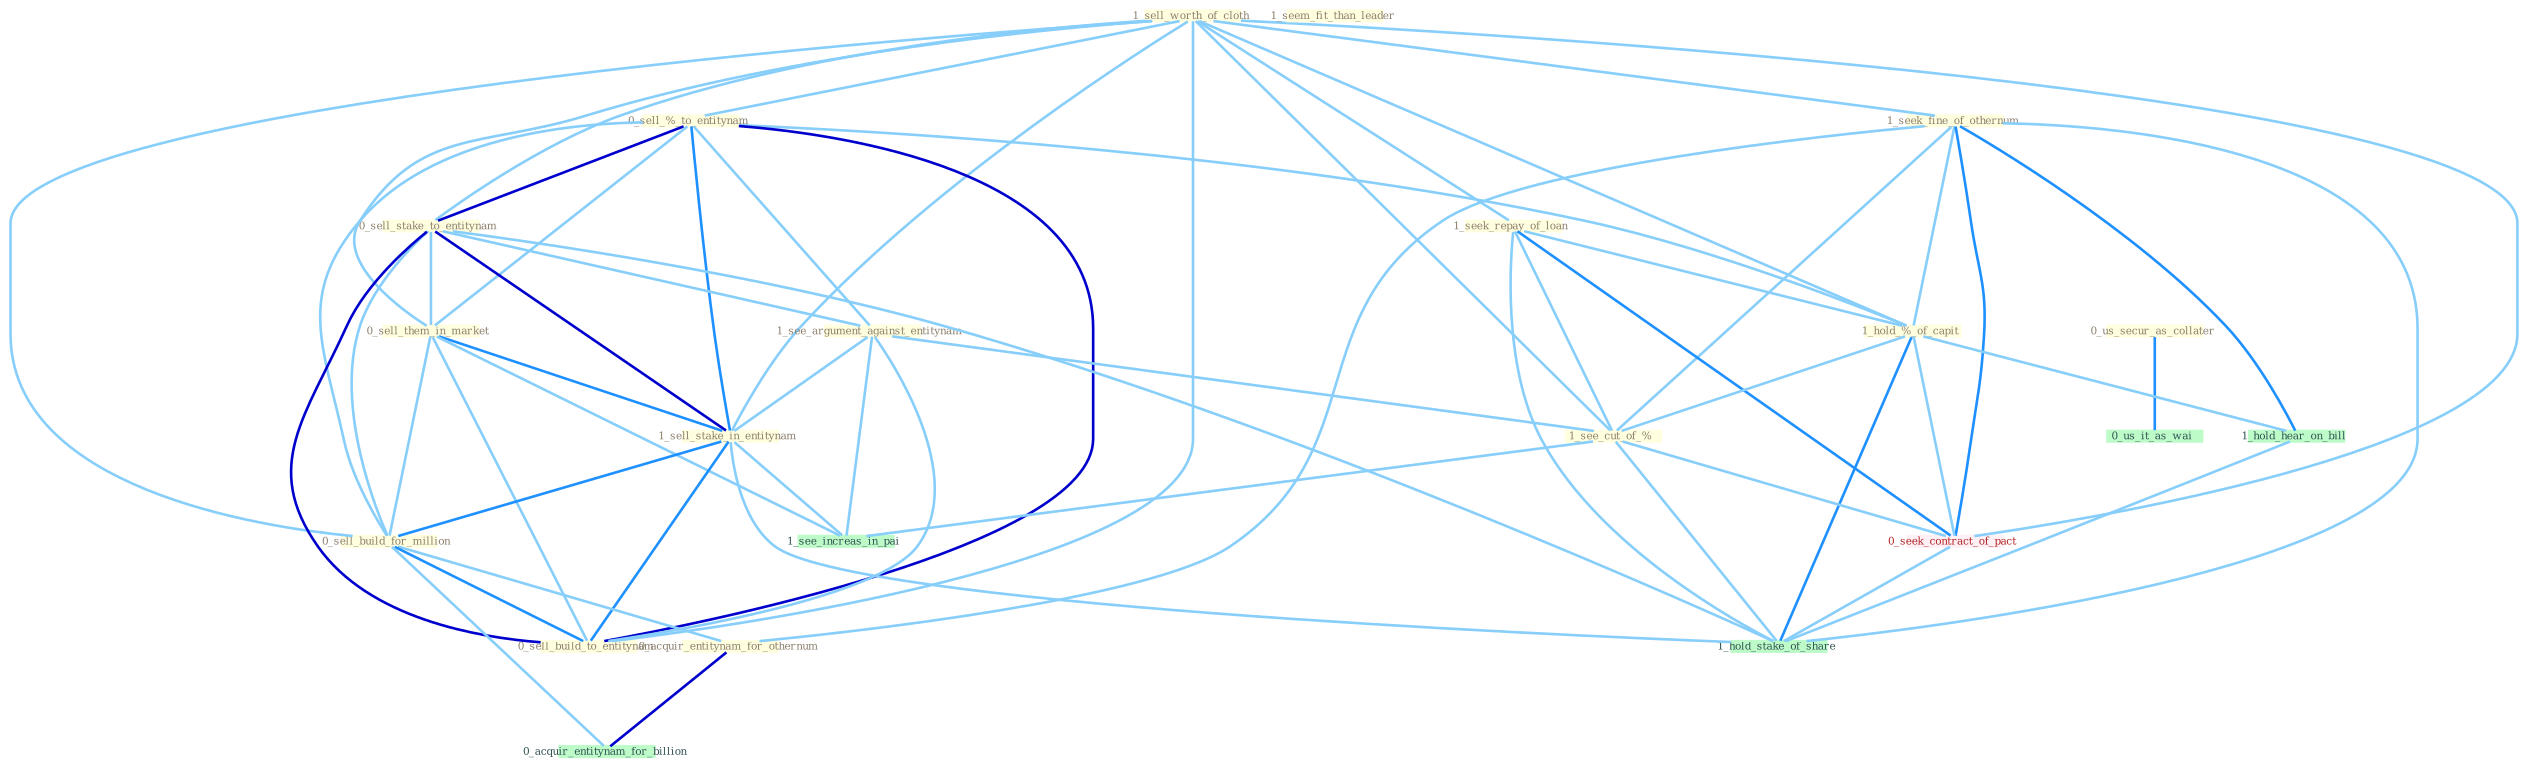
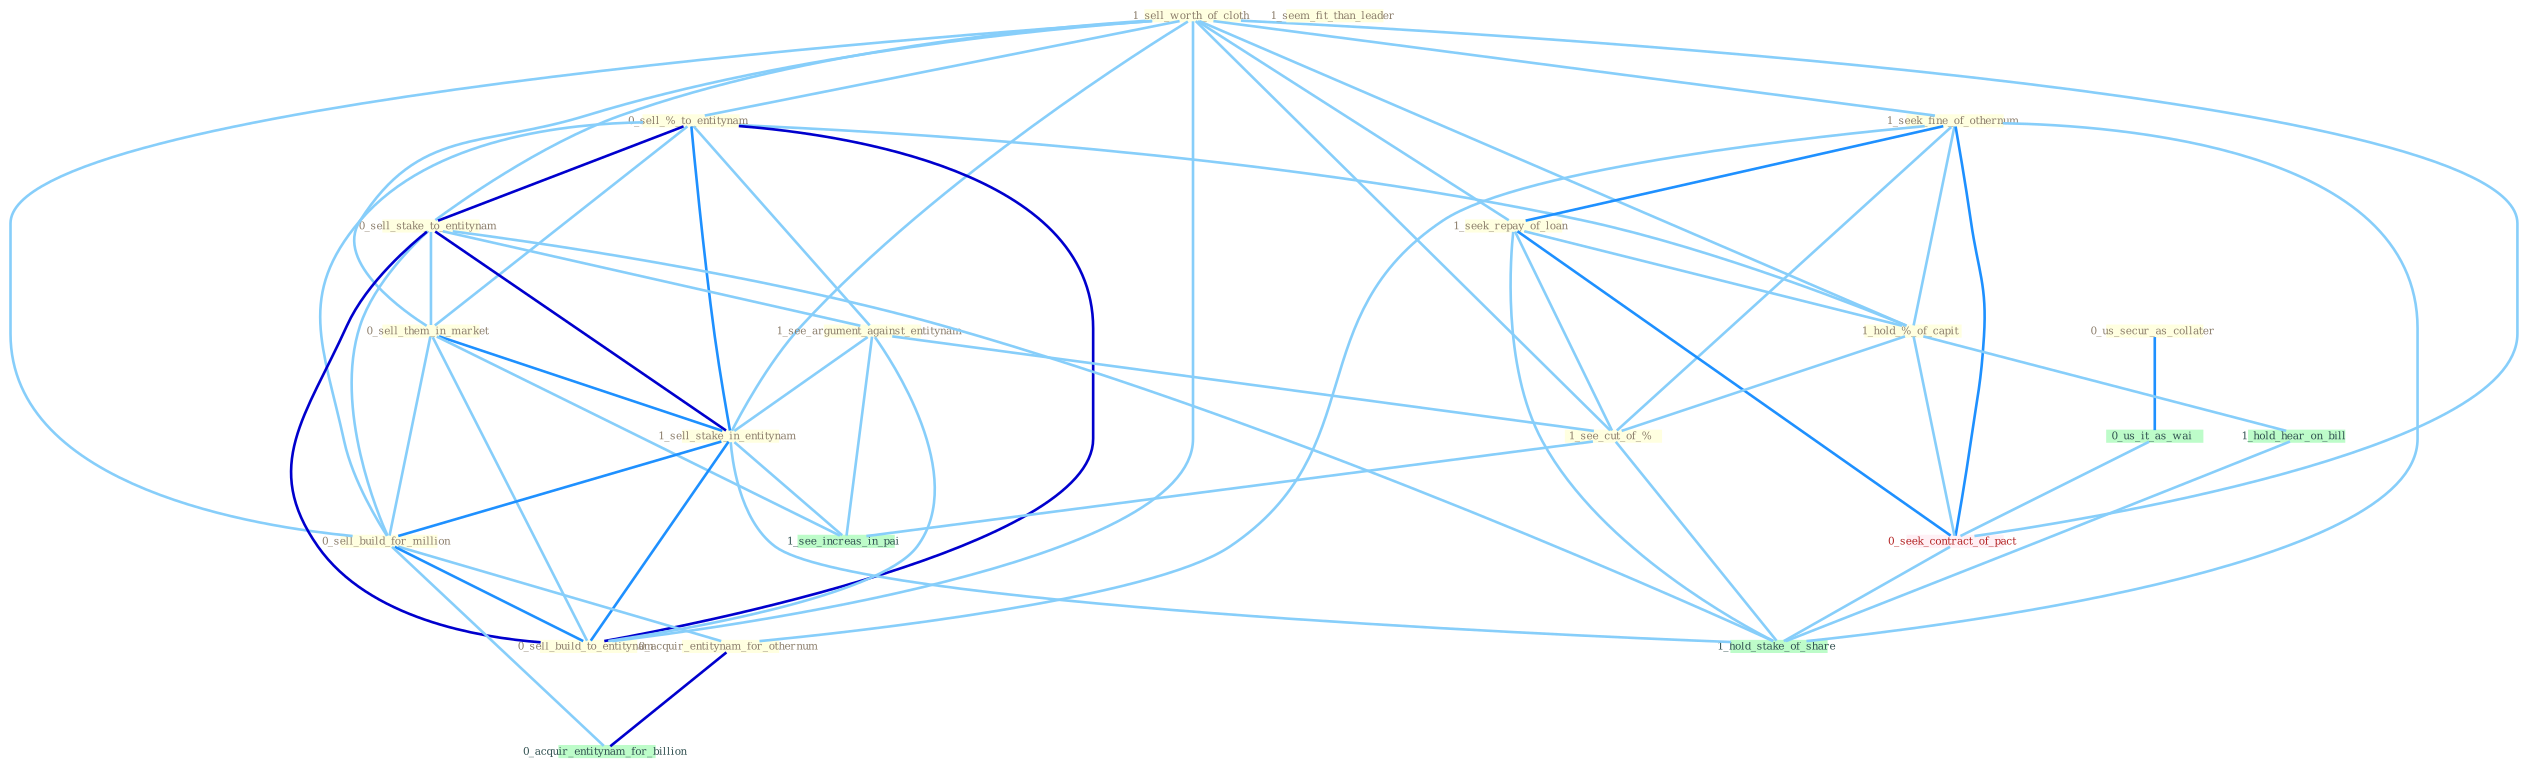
(2149, 256) -> (1734, 173)
(1784, 489) -> (2055, 489)
(1846, 489) -> none
